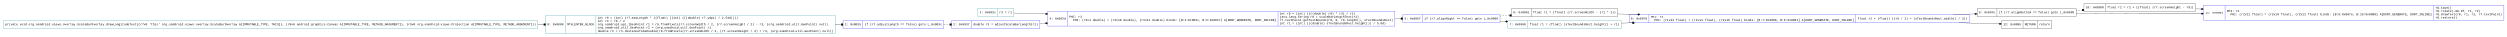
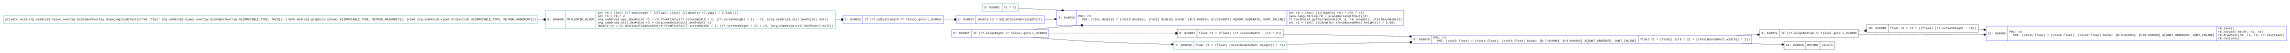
(1398, 19) -> (1057, 27)
